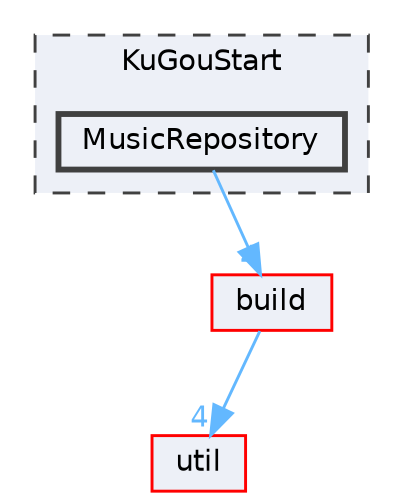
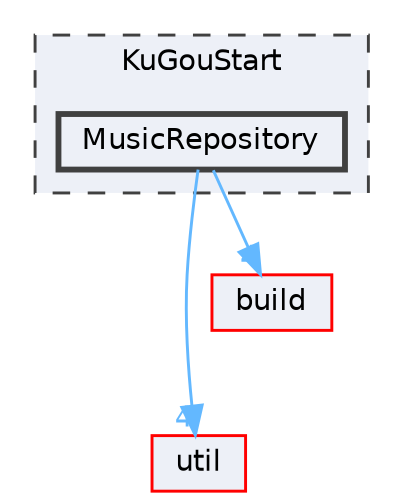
(242, 370) -> (187, 287)
